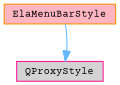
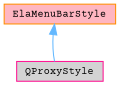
(67, 38) -> (53, 48)
